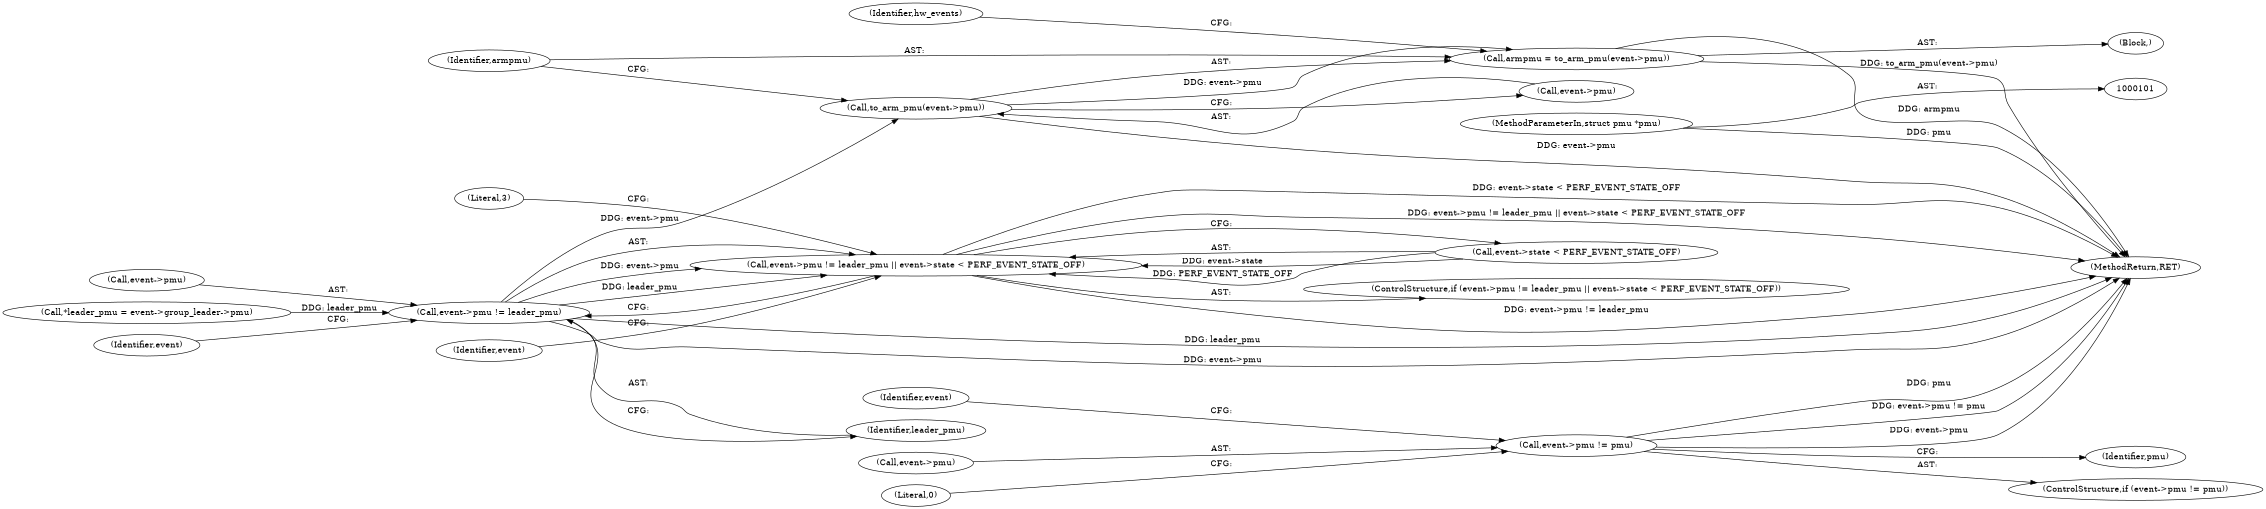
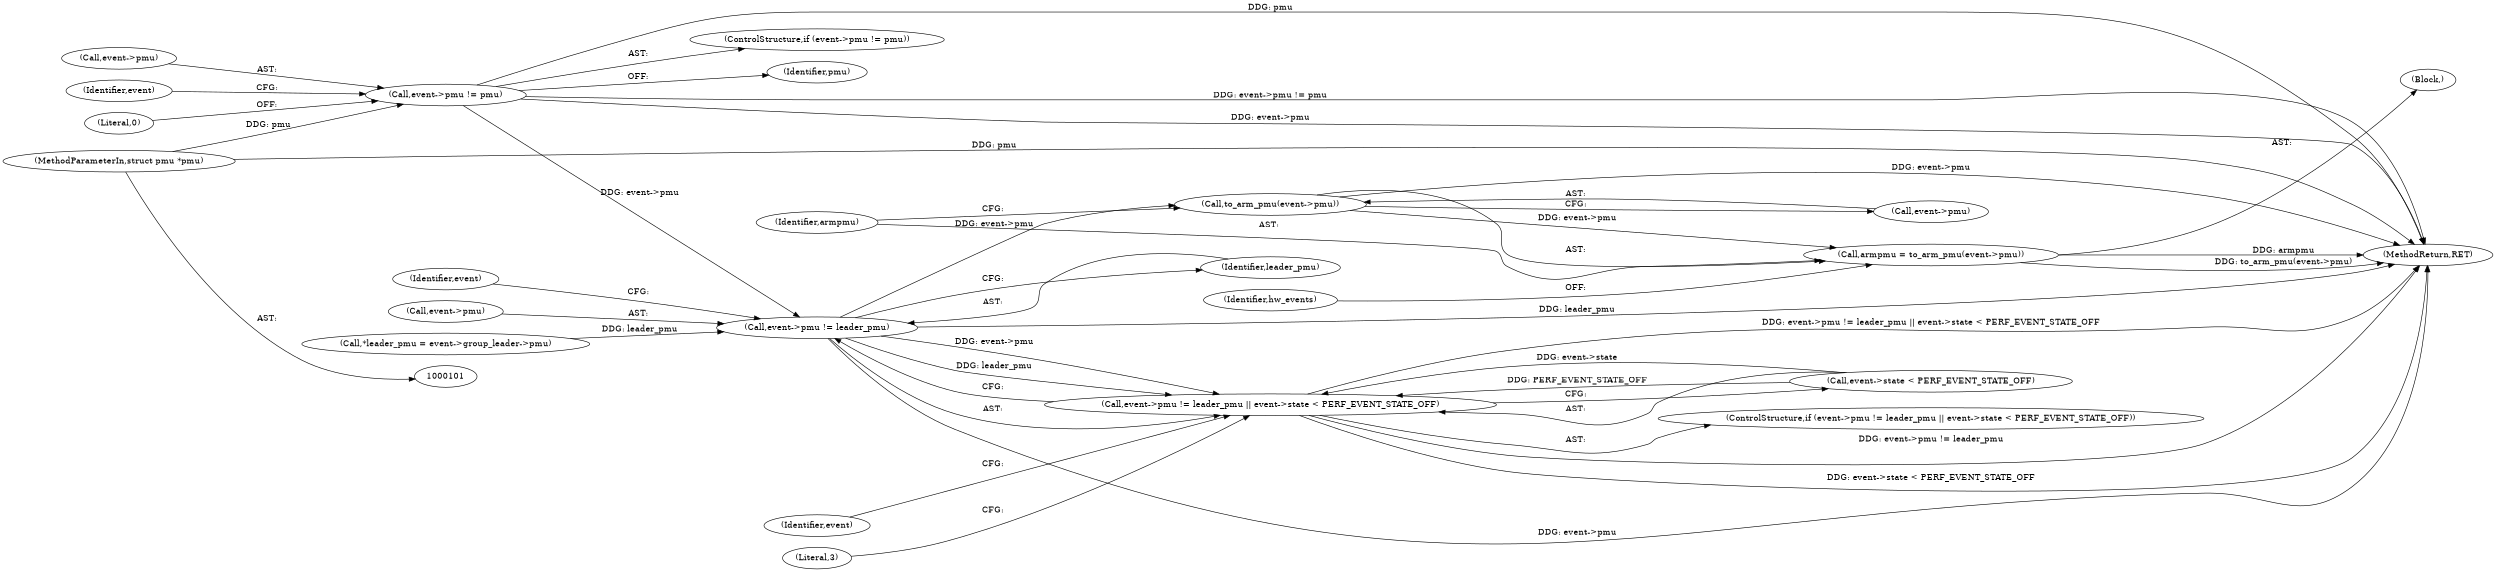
(1223, 23) -> (1577, 288)
none -> (285, 129)
none -> (629, 210)
(1929, 452) -> (640, 77)
(1223, 464) -> (269, 105)
